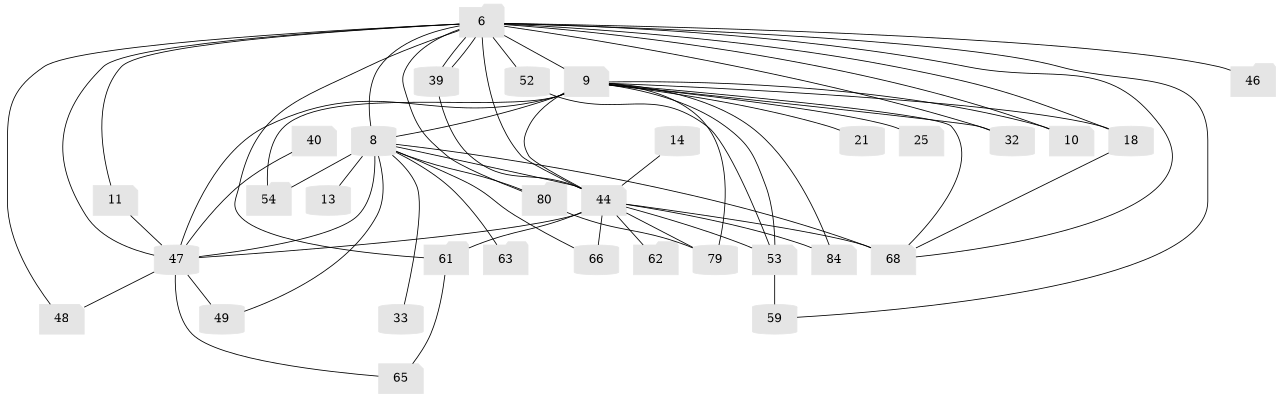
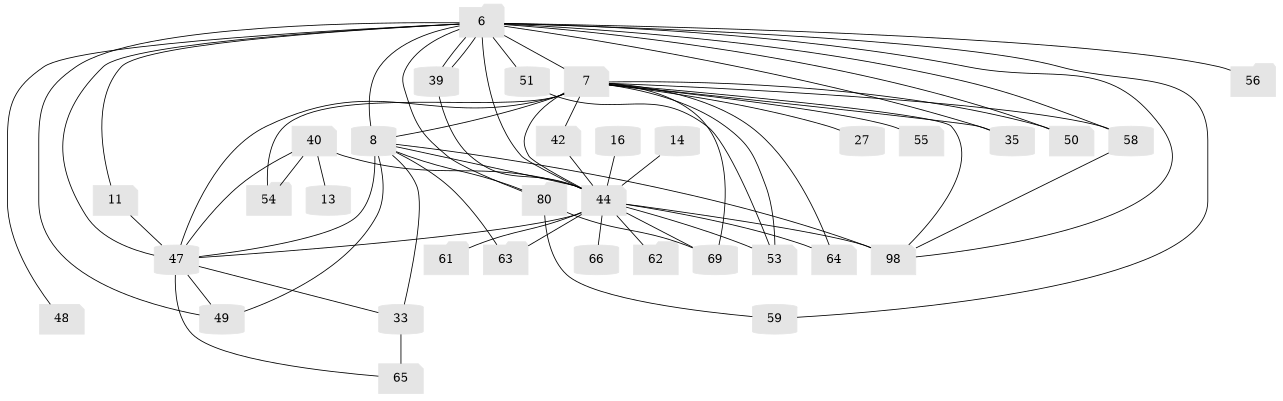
(527, 82) -> (527, 82)
(587, 82) -> (587, 82)
(1253, 82) -> (1253, 82)
none -> (559, 141)
none -> (618, 141)
(862, 141) -> (862, 141)
(922, 141) -> (922, 141)
(1012, 141) -> (1012, 141)
(1072, 141) -> (1072, 141)
(1131, 141) -> (1131, 141)
(248, 157) -> (89, 61)
none -> (416, 169)
(321, 171) -> (292, 171)
(351, 171) -> (321, 171)
(487, 195) -> none
none -> (555, 230)
(715, 260) -> (715, 260)
(834, 260) -> (834, 260)
(893, 260) -> (893, 260)
(119, 290) -> (284, 288)
(775, 290) -> (626, 298)
(435, 322) -> (401, 349)
